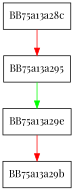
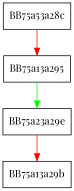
(37, 16) -> (37, 16)
(37, 122) -> (37, 122)
